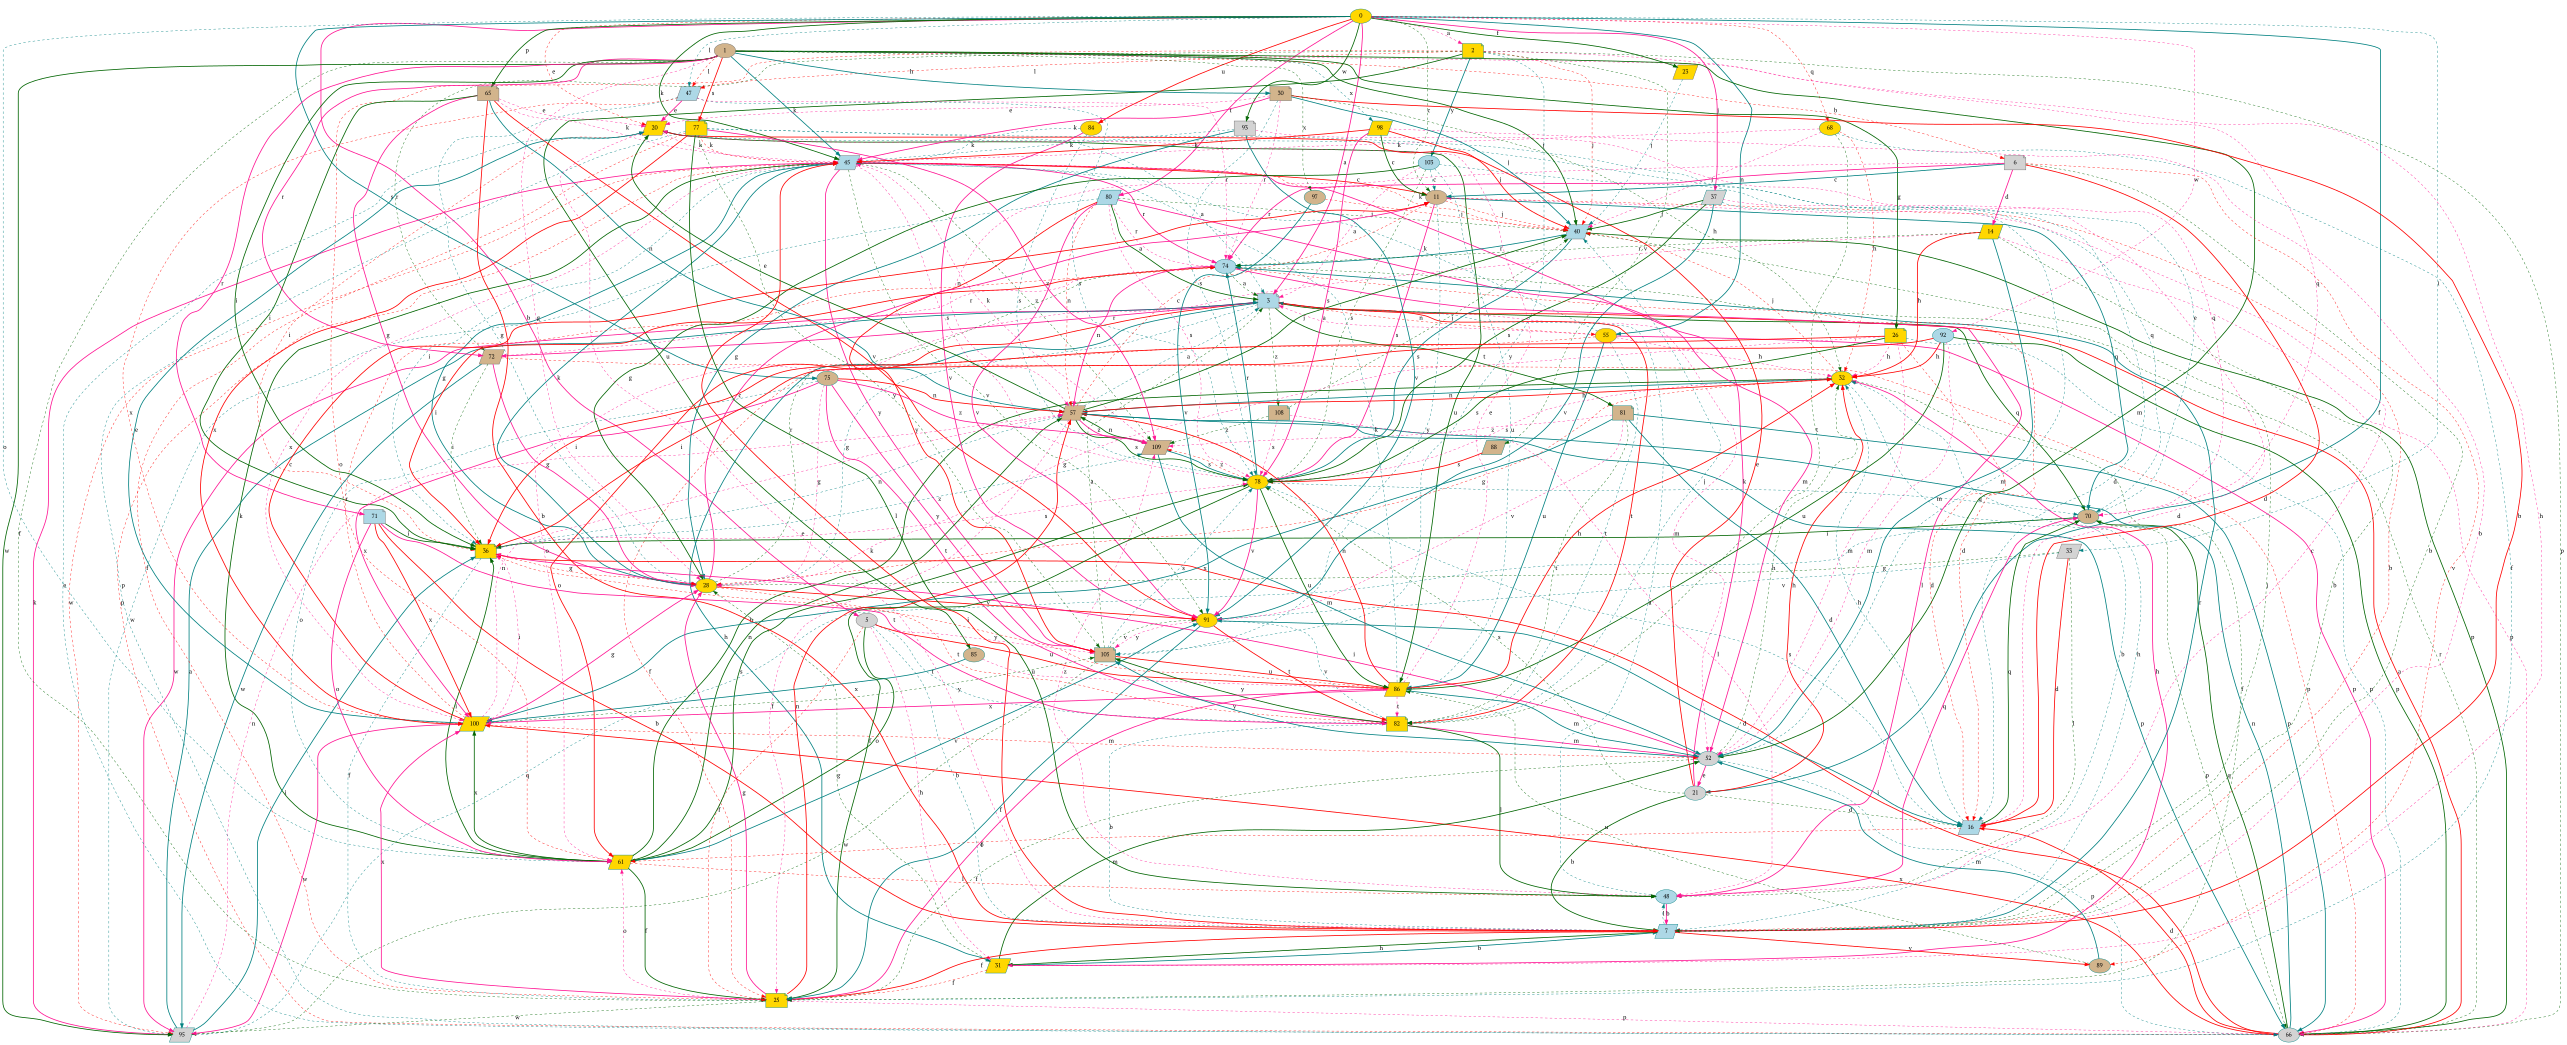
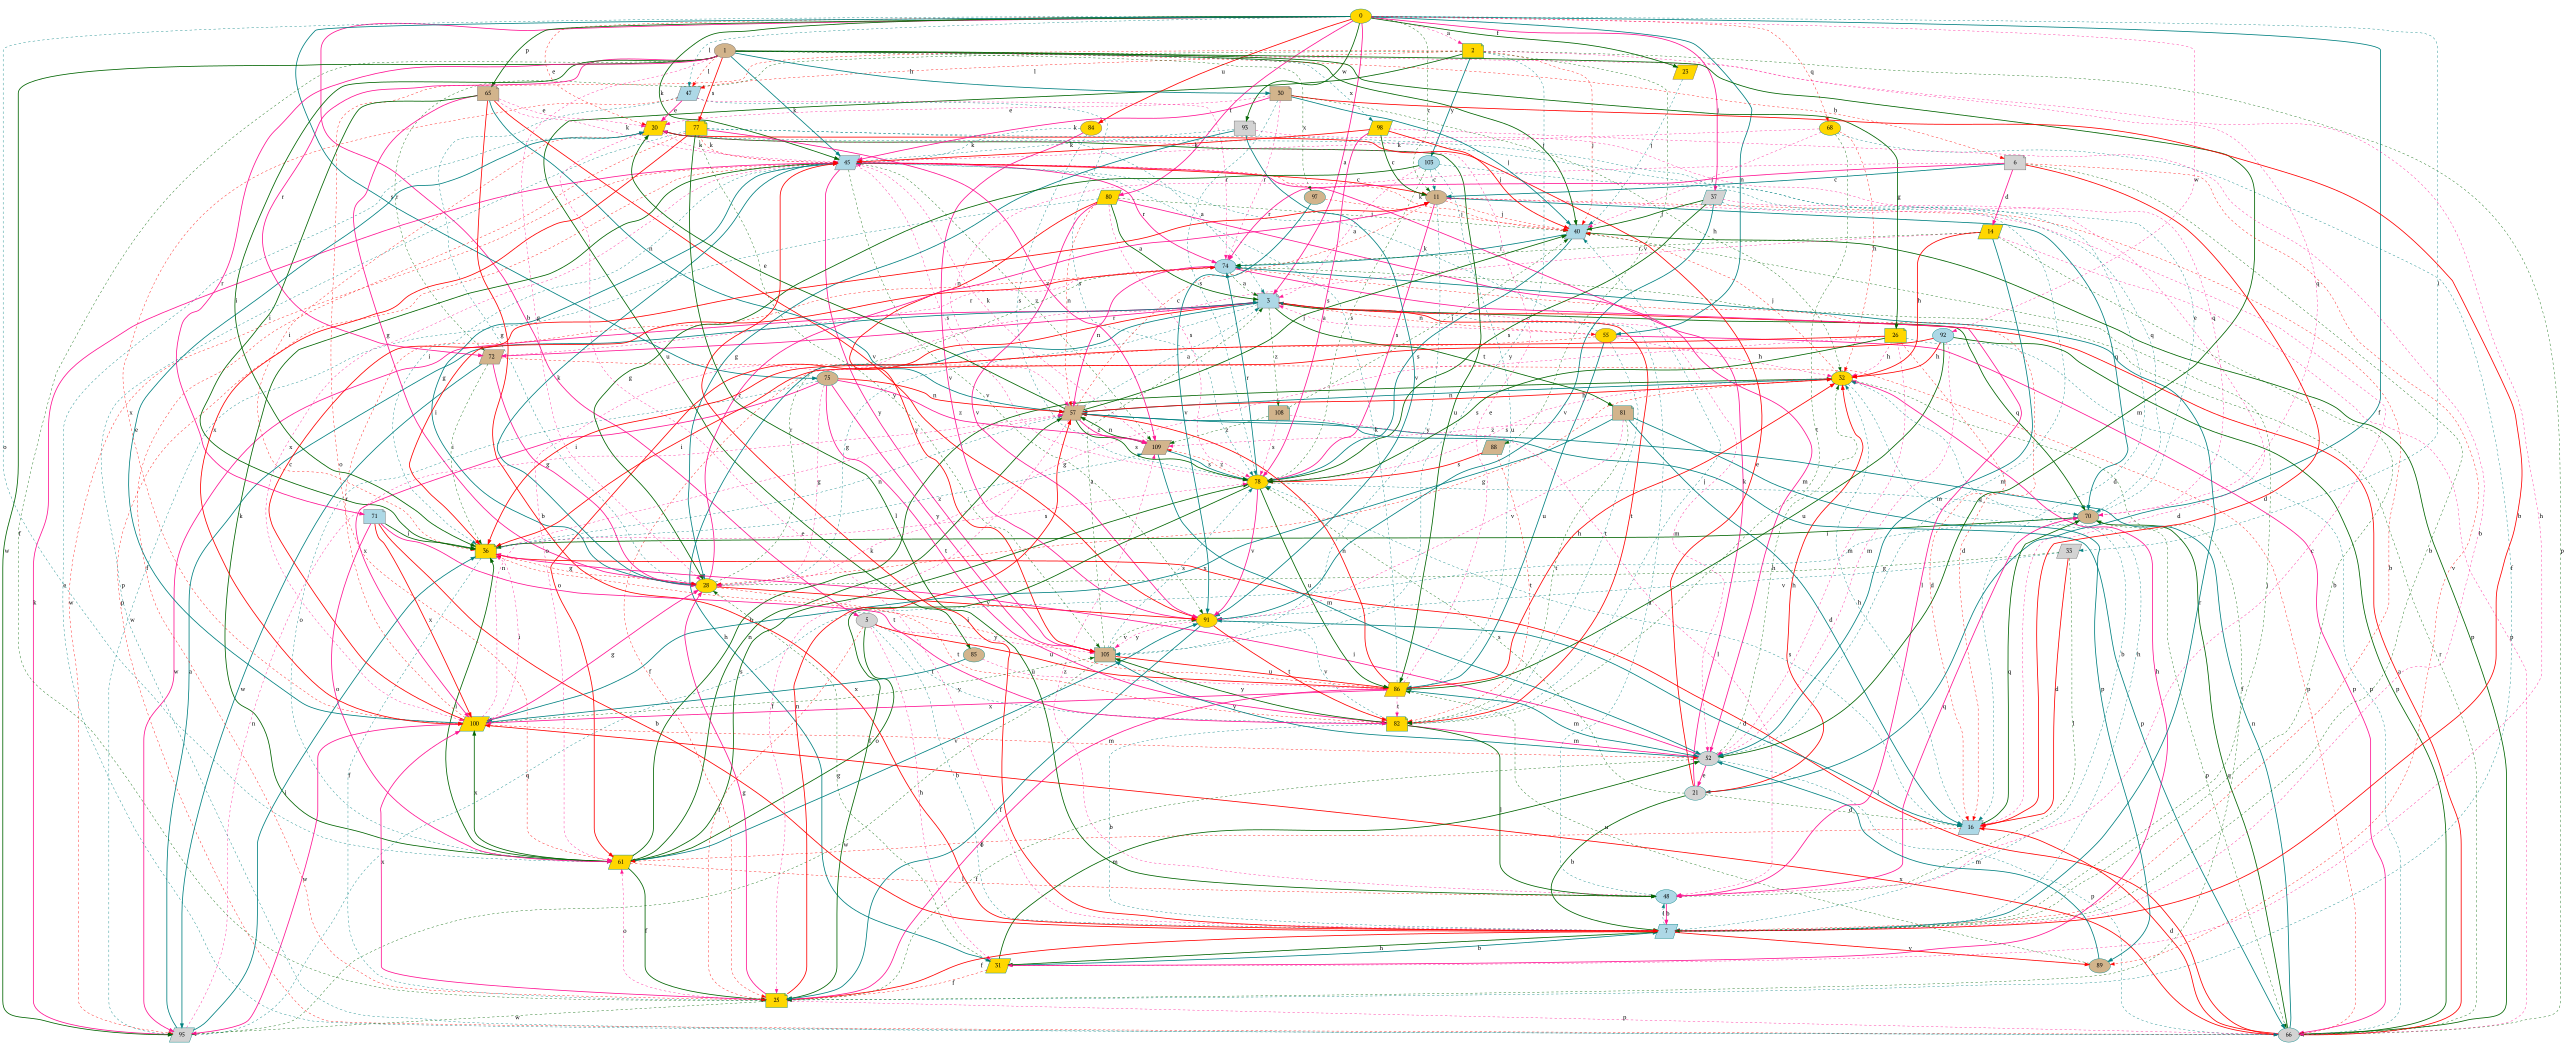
(1109, 197) -> (1109, 197)
(1151, 252) -> none
(2166, 490) -> (2076, 533)
none -> (1528, 620)
